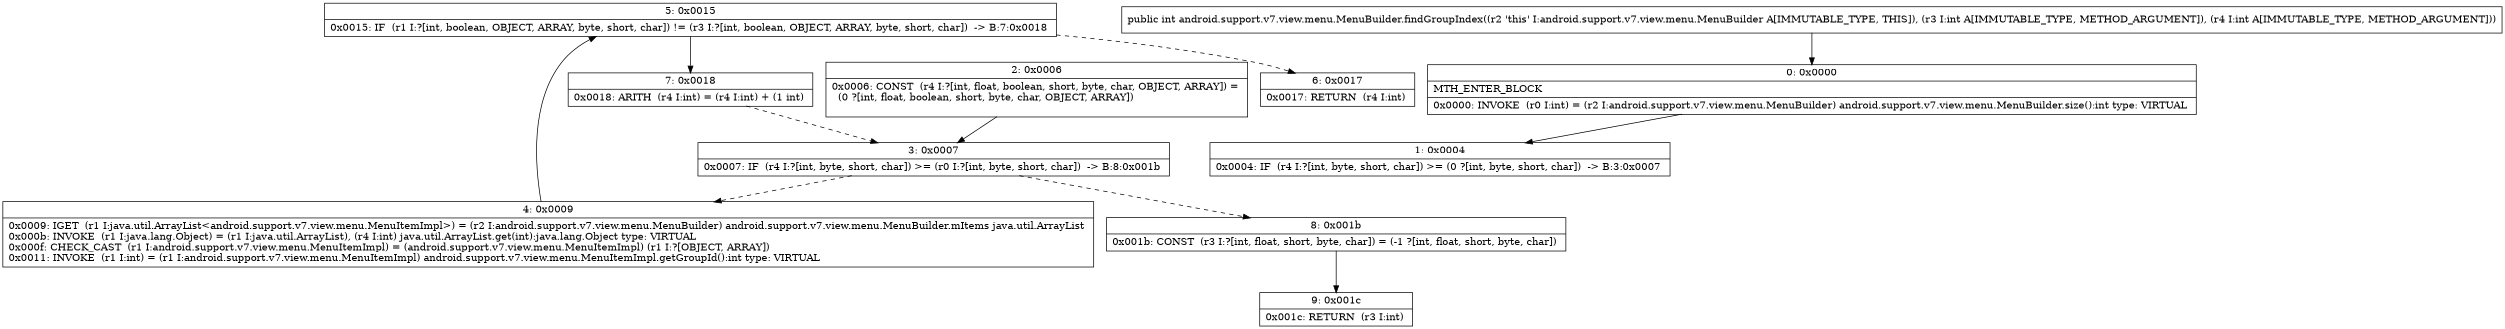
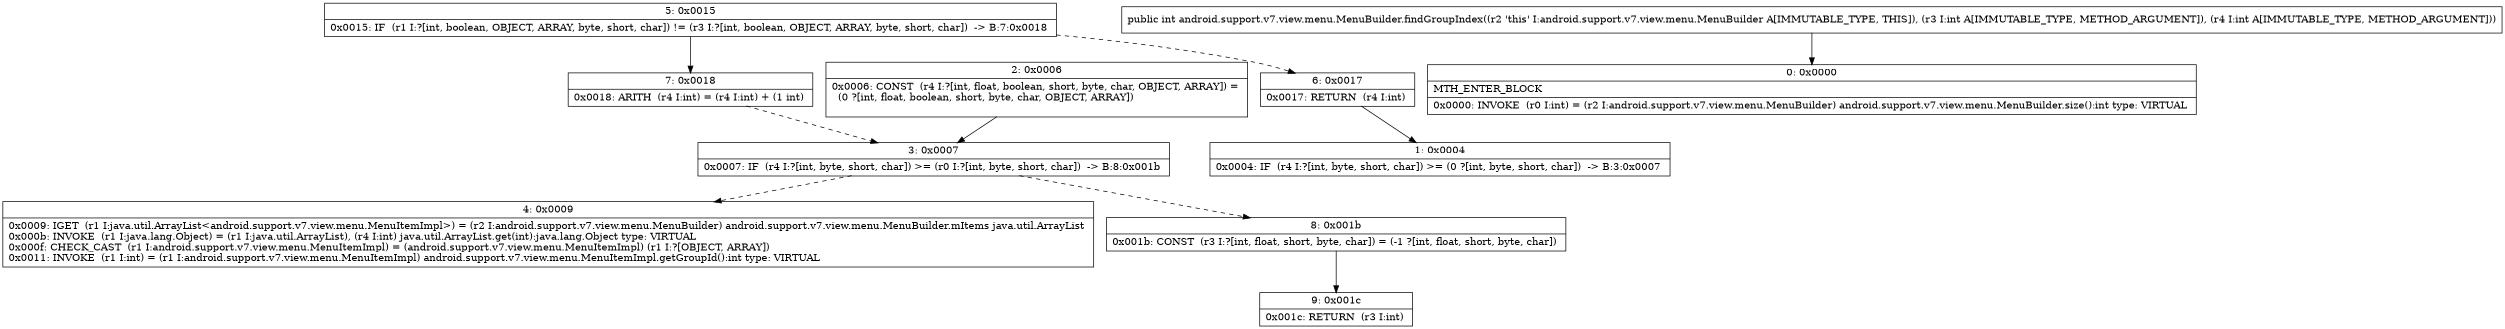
(540, 112) -> none
(1607, 128) -> (1386, 122)
